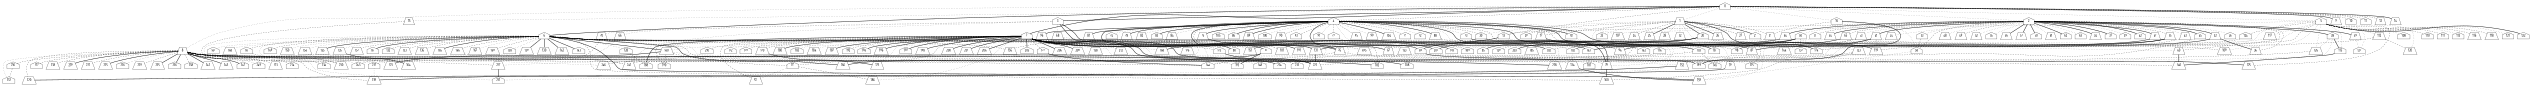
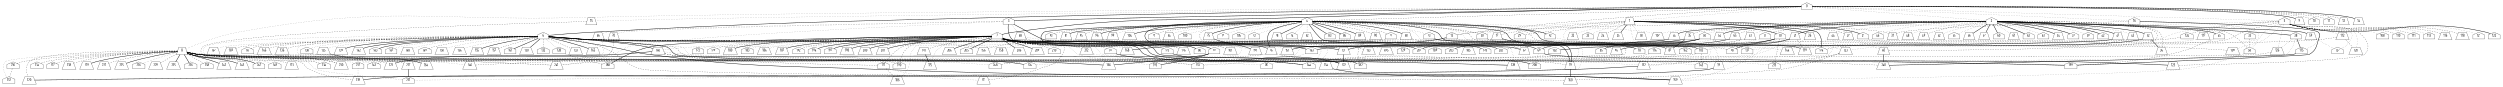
(881, 51) -> none
(756, 80) -> (984, 80)
